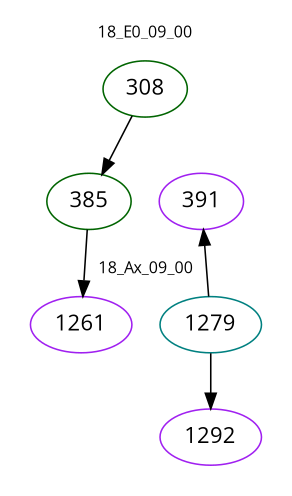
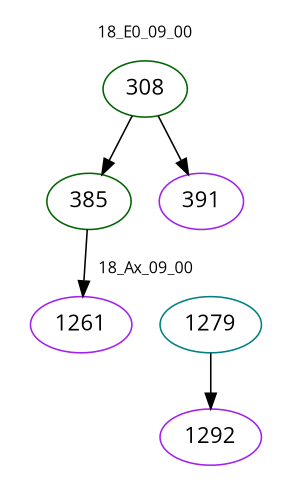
(207, 271) -> (170, 138)
